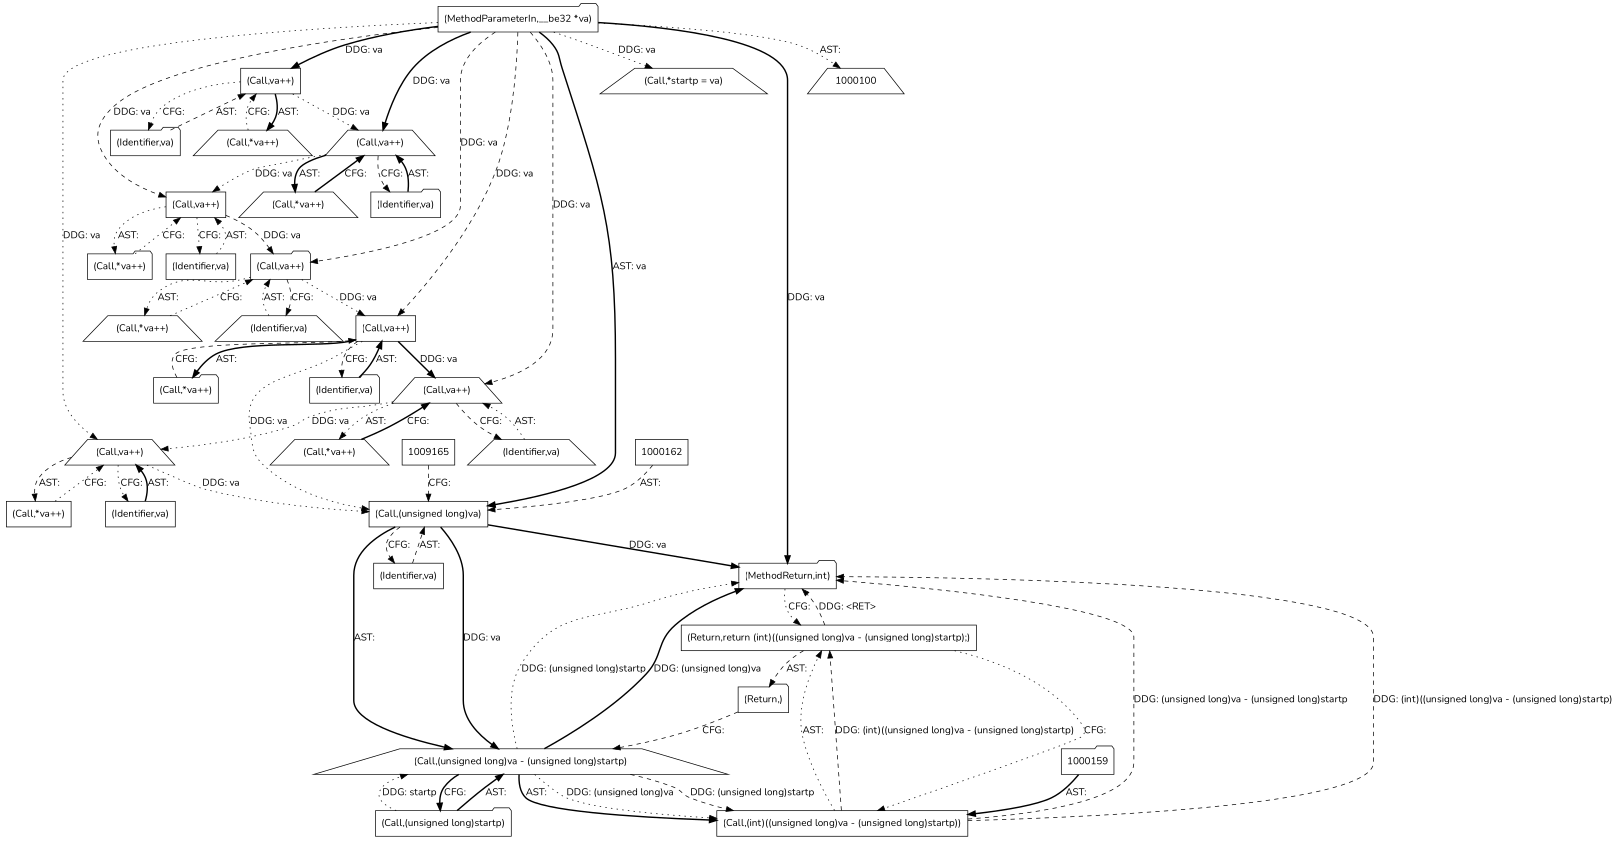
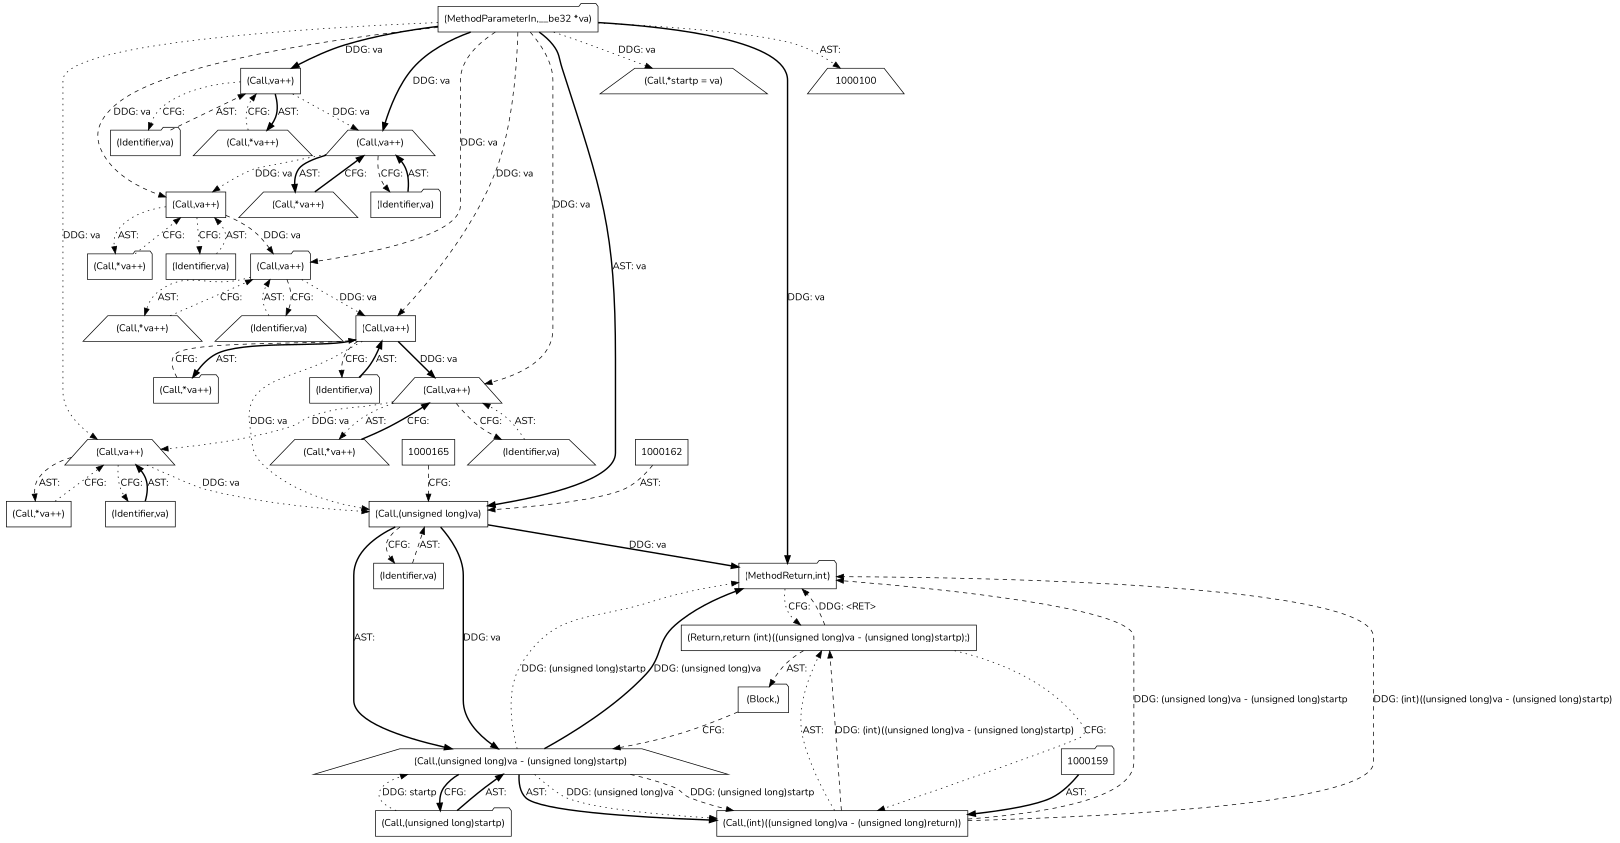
(428, 452) -> (428, 452)
(763, 700) -> (763, 700)
(842, 823) -> (842, 823)
